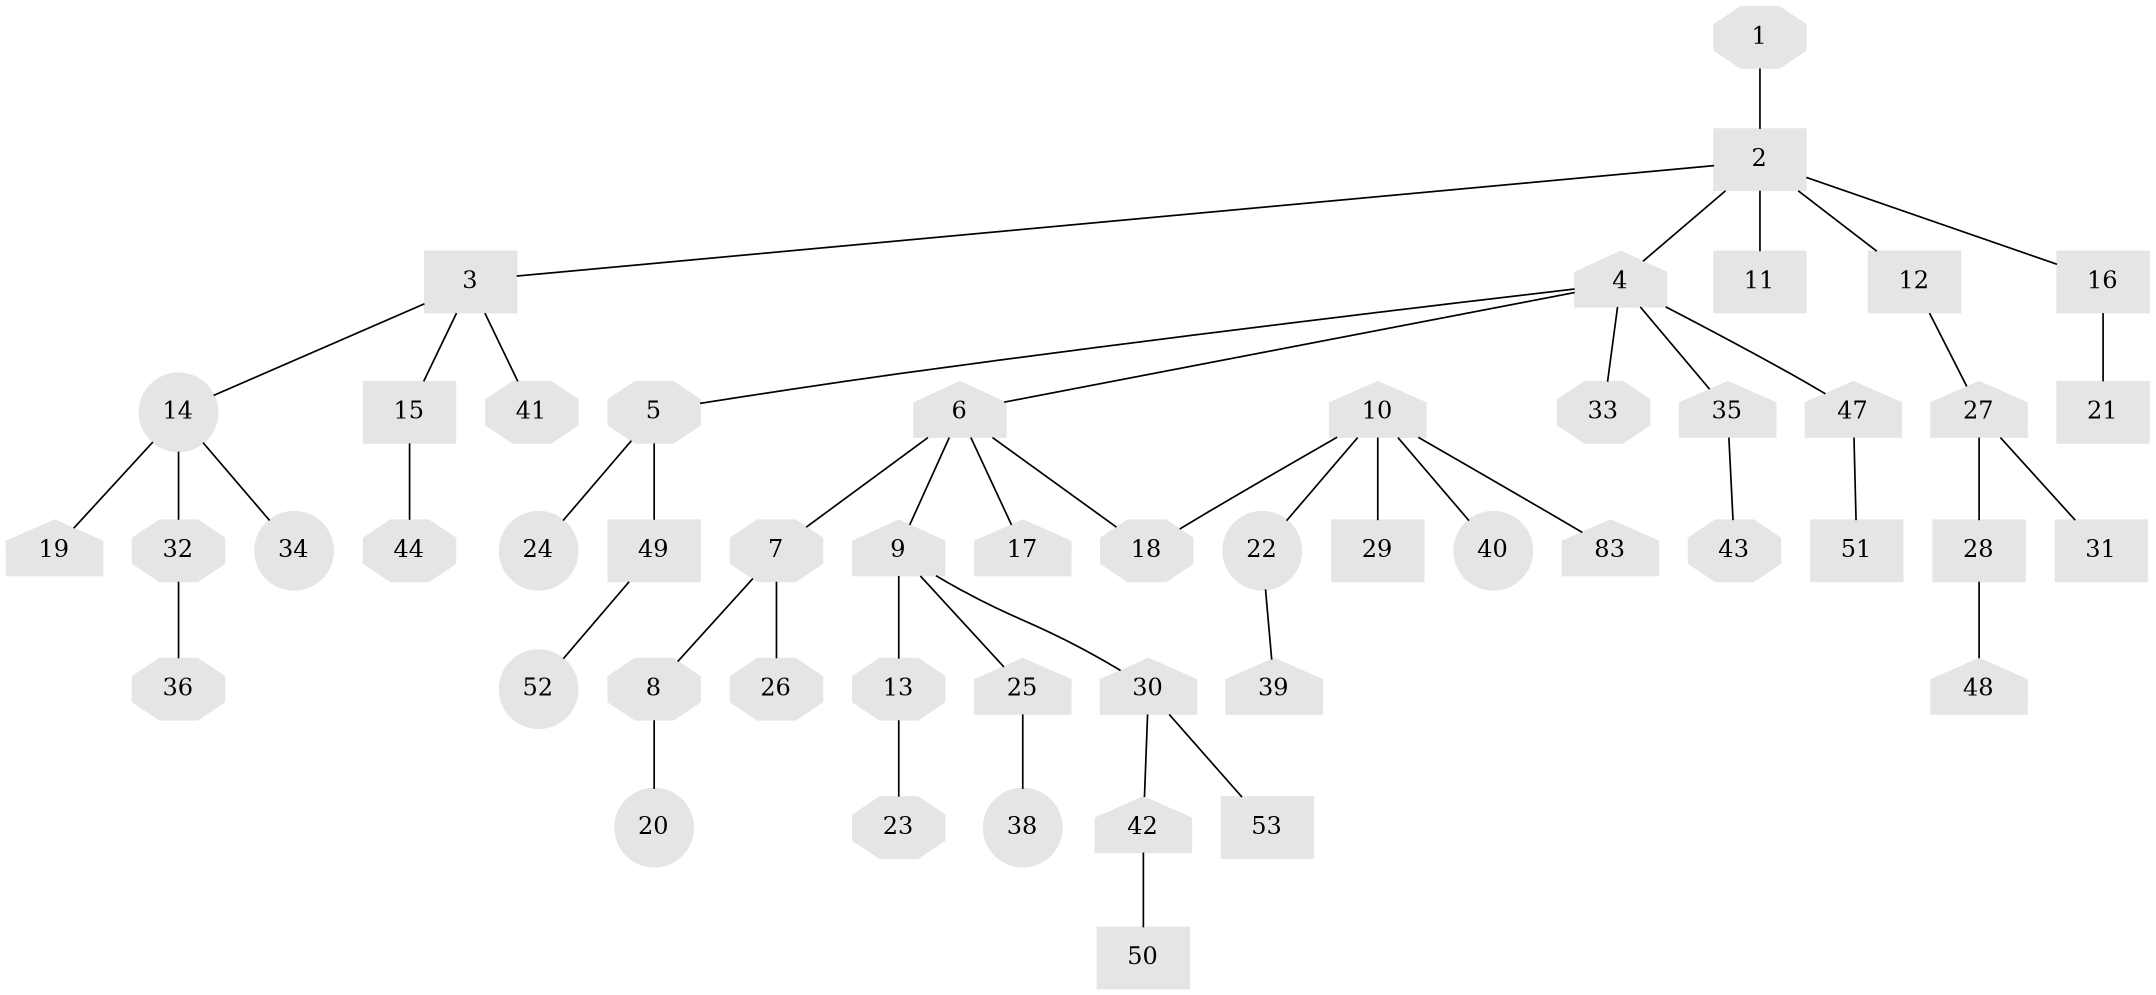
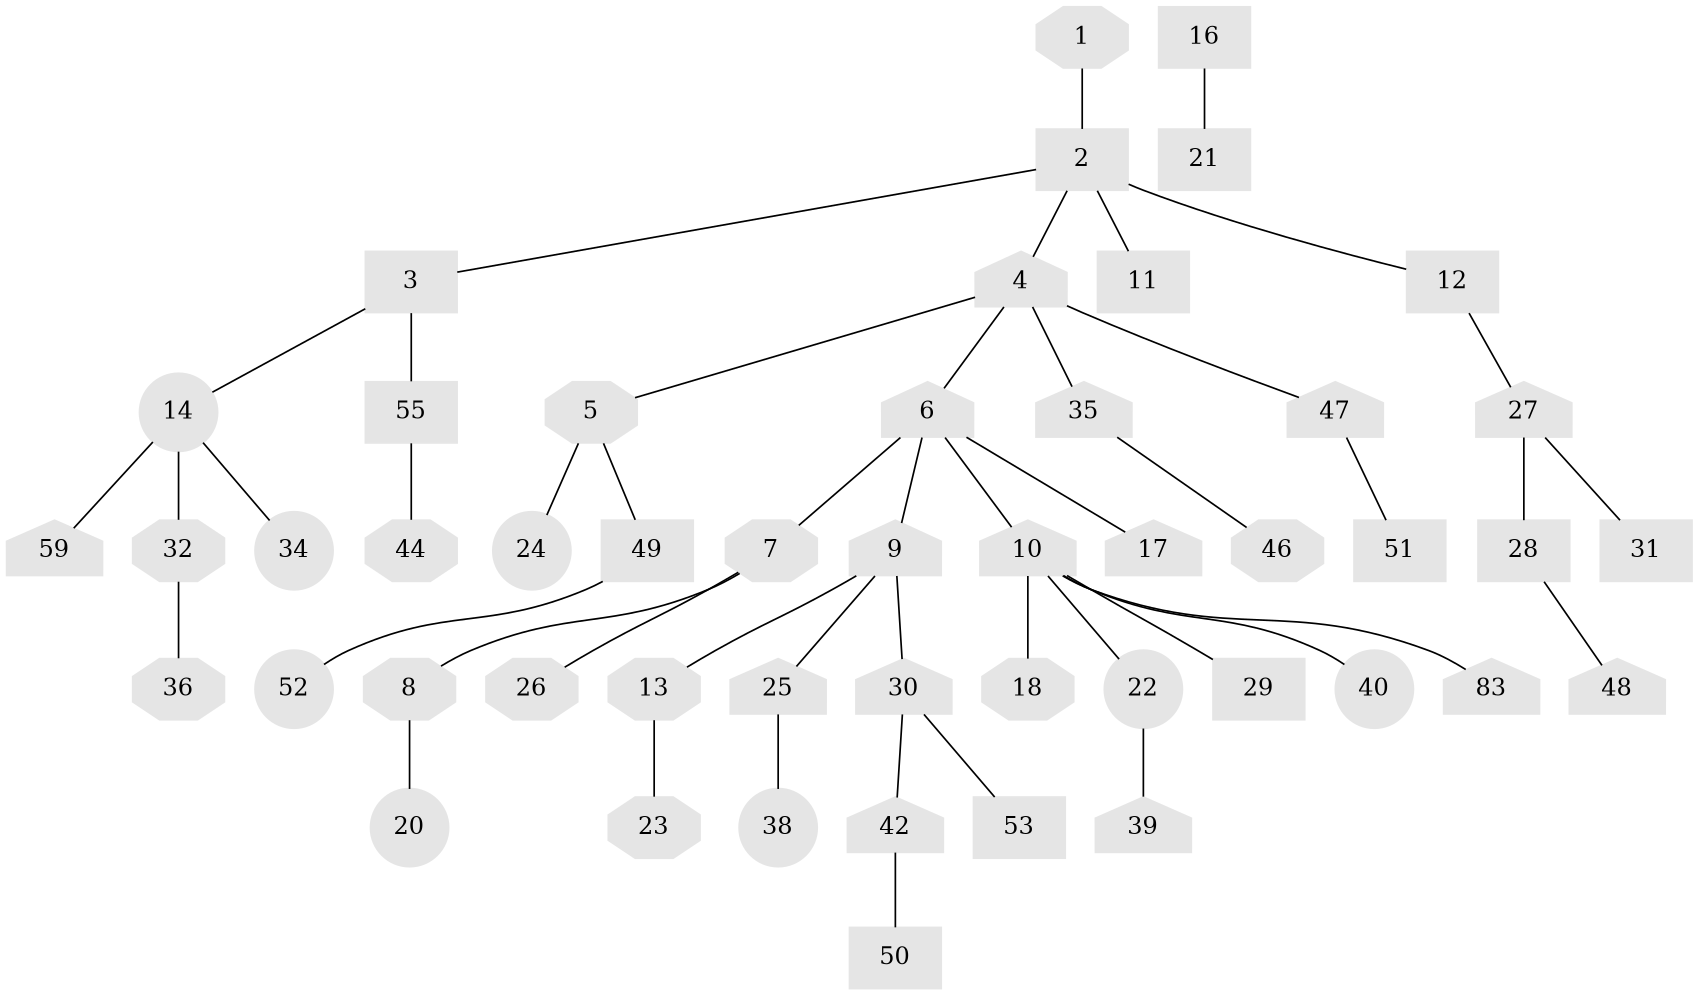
(1932, 221) -> none
(410, 412) -> (411, 412)
(532, 412) -> none
(1604, 412) -> none
(1054, 482) -> (978, 482)
(55, 551) -> (55, 551)
(1734, 551) -> (1278, 551)
